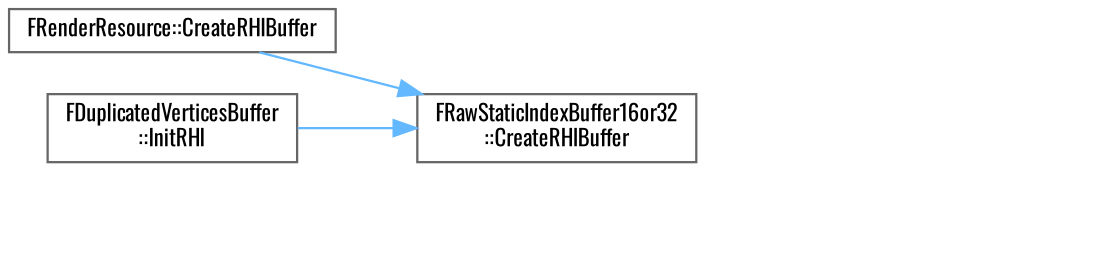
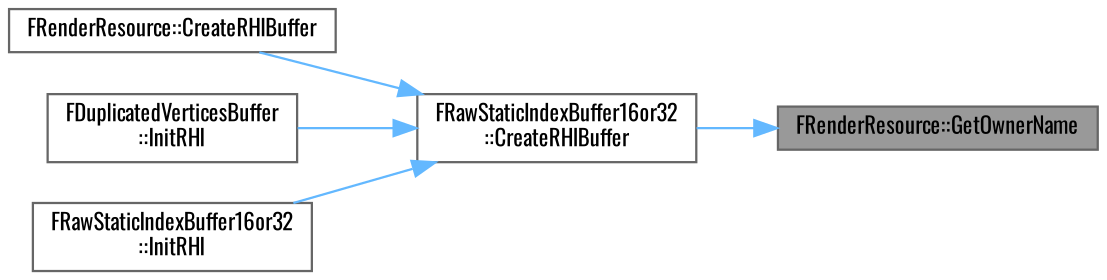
none -> (938, 128)
none -> (172, 237)
